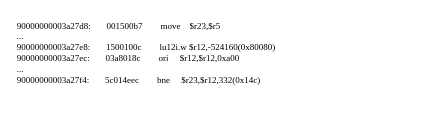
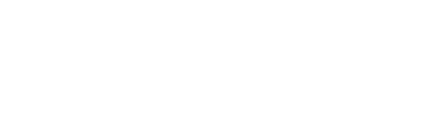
(210, 57) -> none
